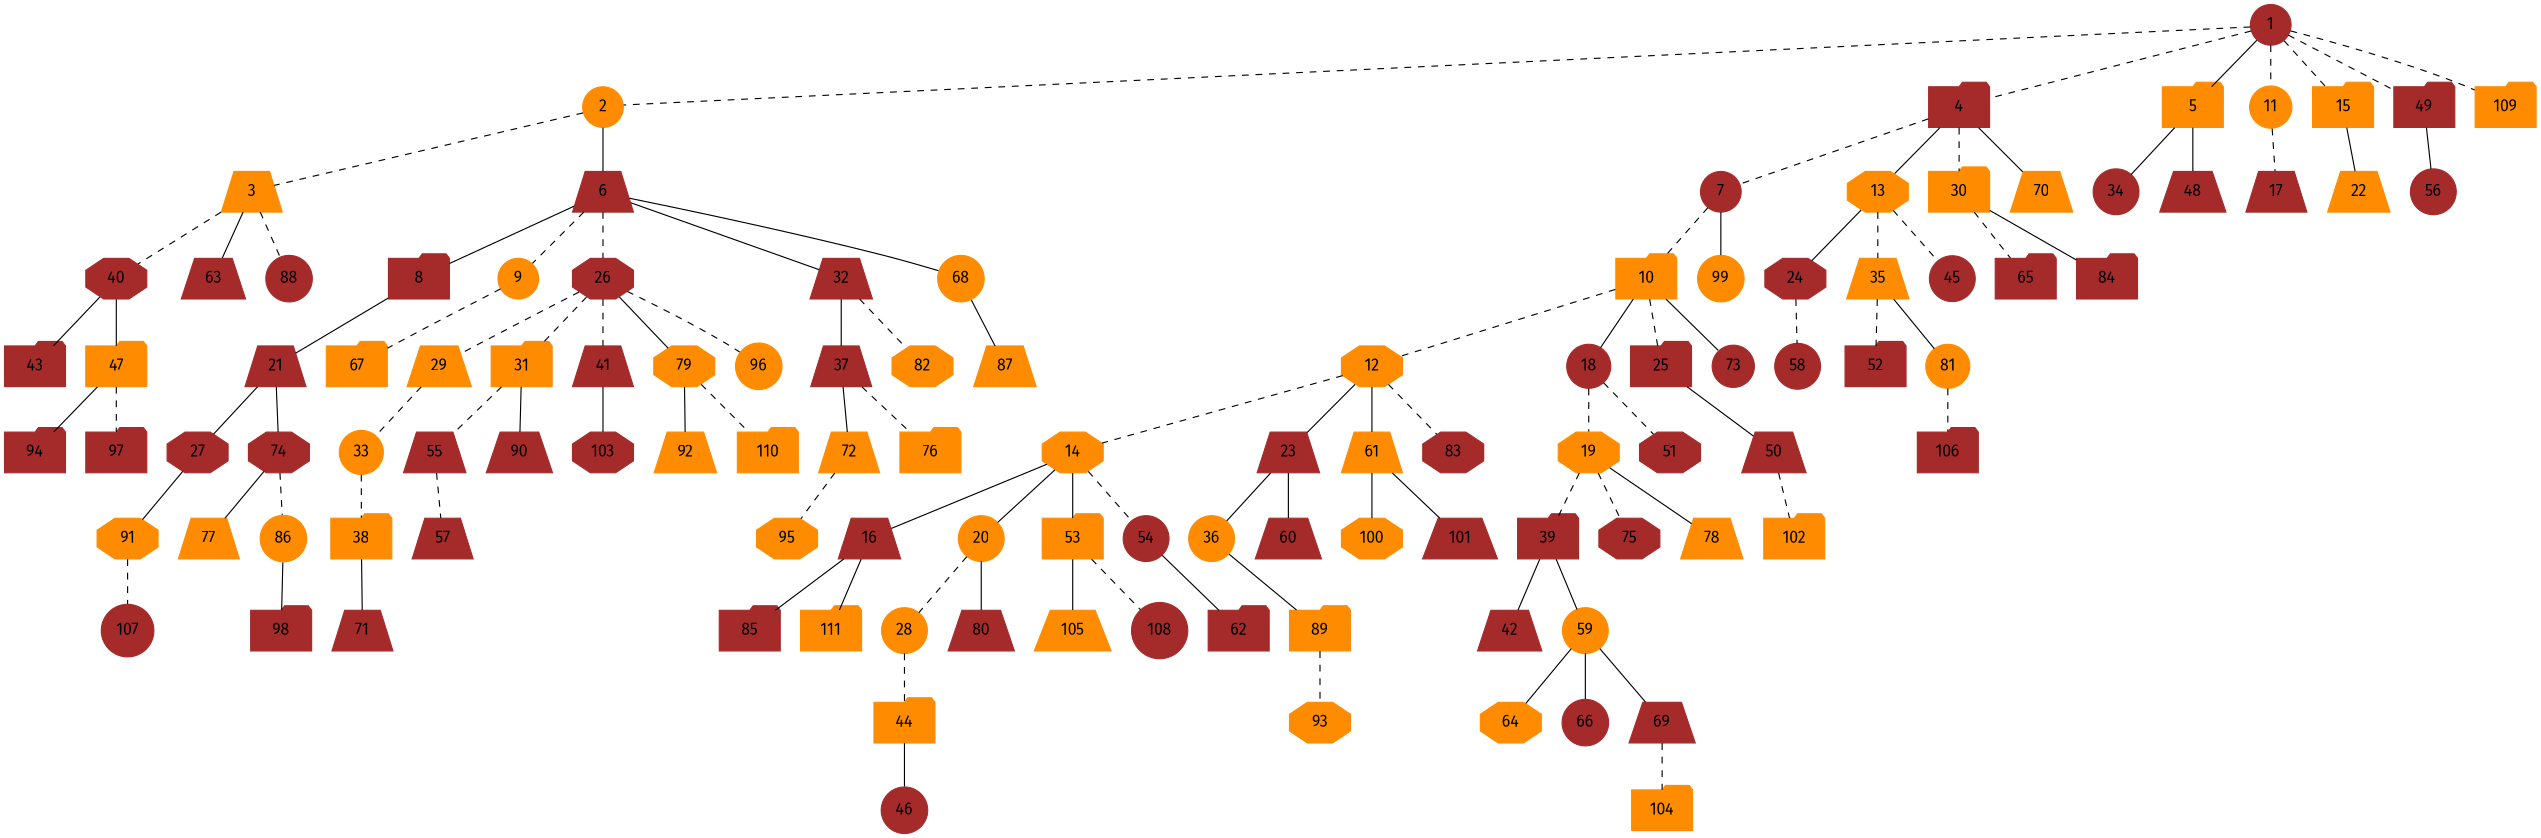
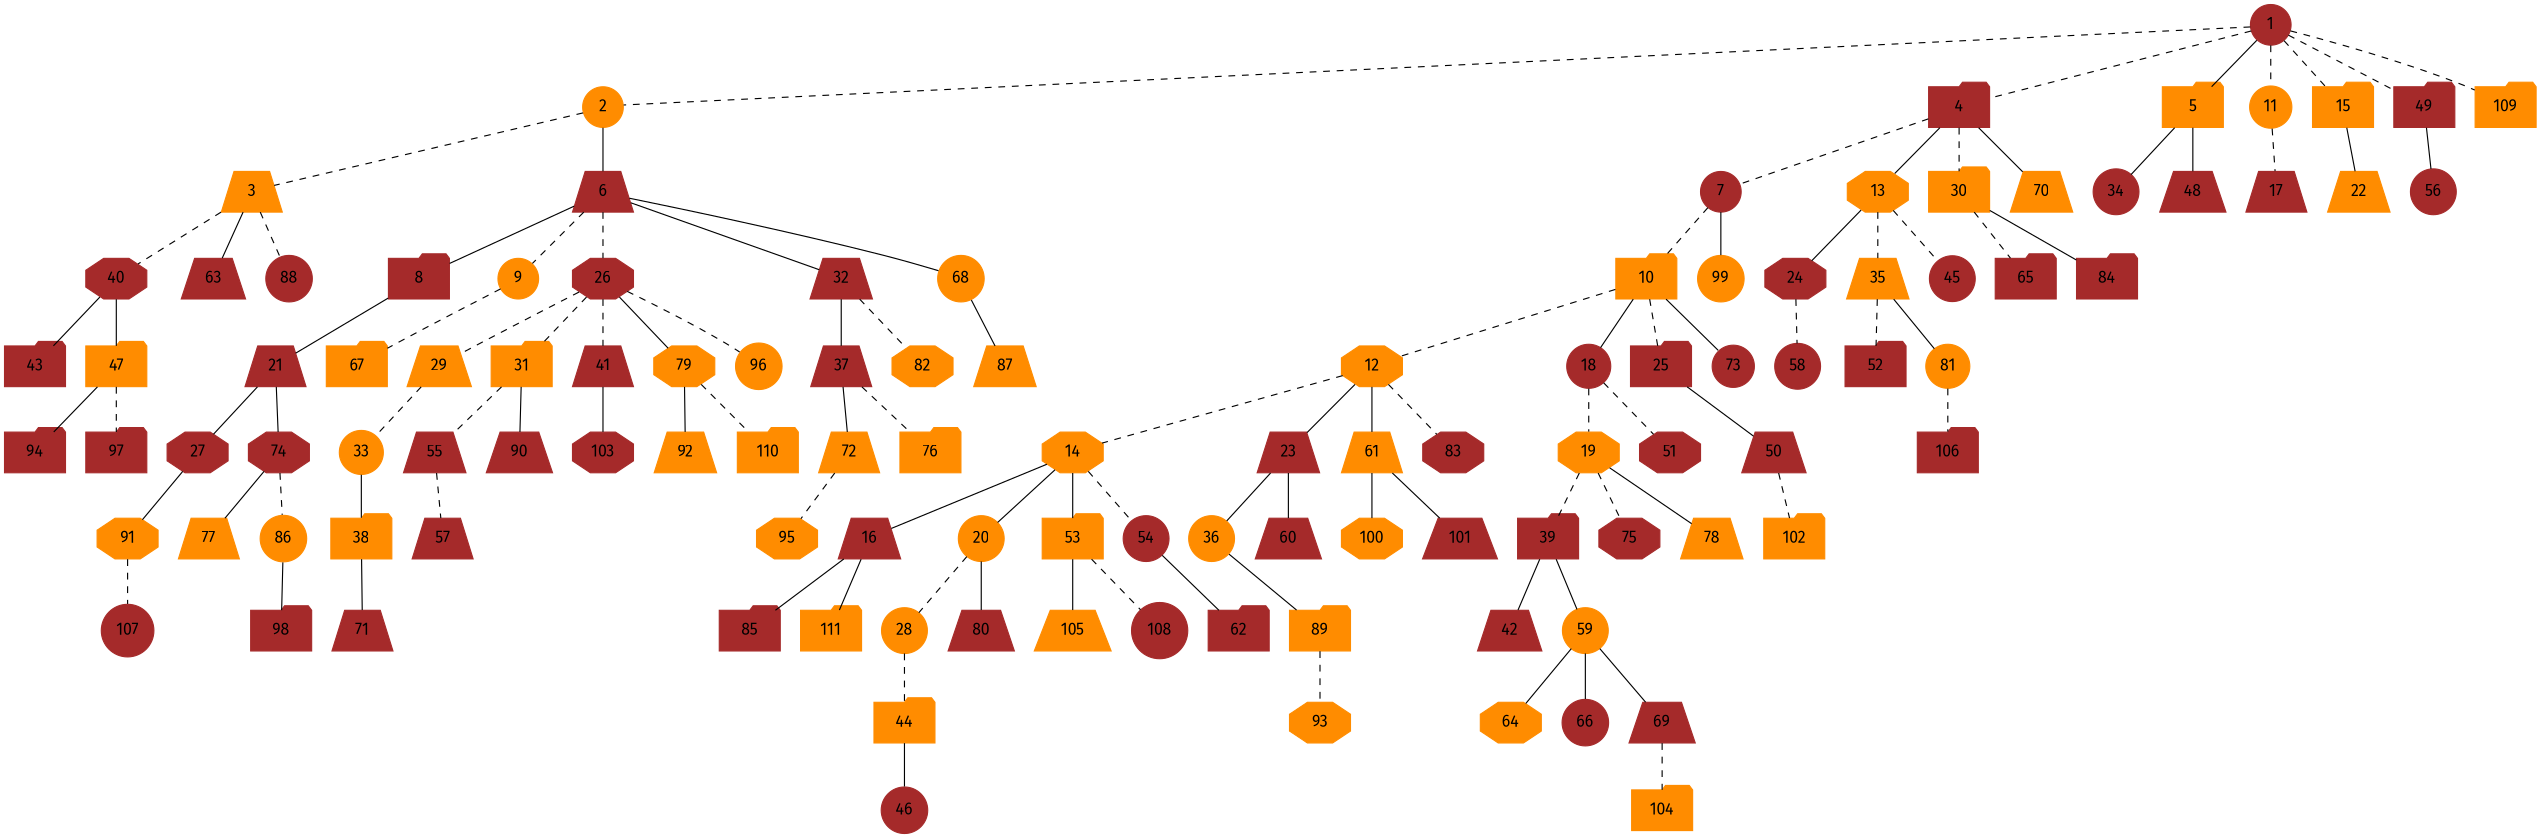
(361, 496) -> (361, 496)
